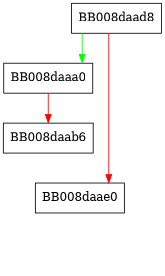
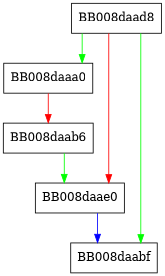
none -> (64, 164)
none -> (114, 258)
